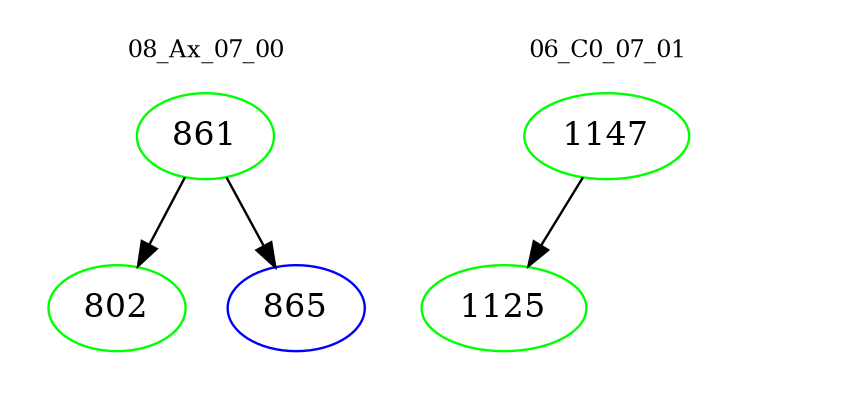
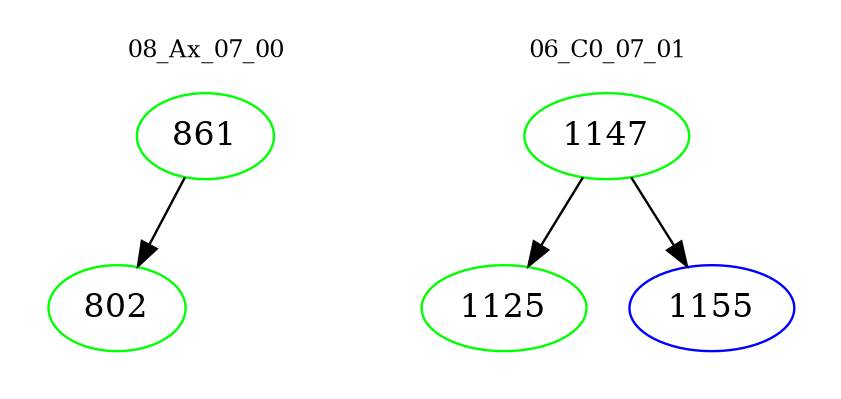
(296, 308) -> none
none -> (712, 308)
